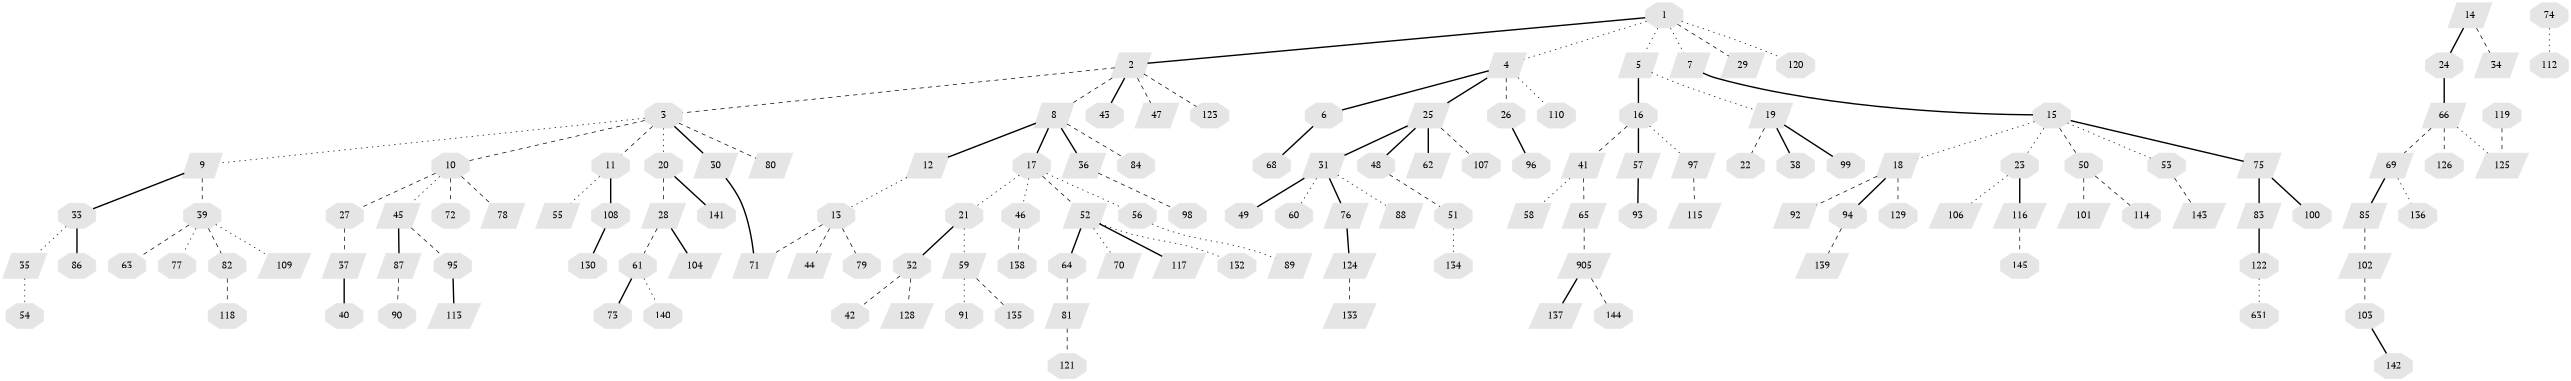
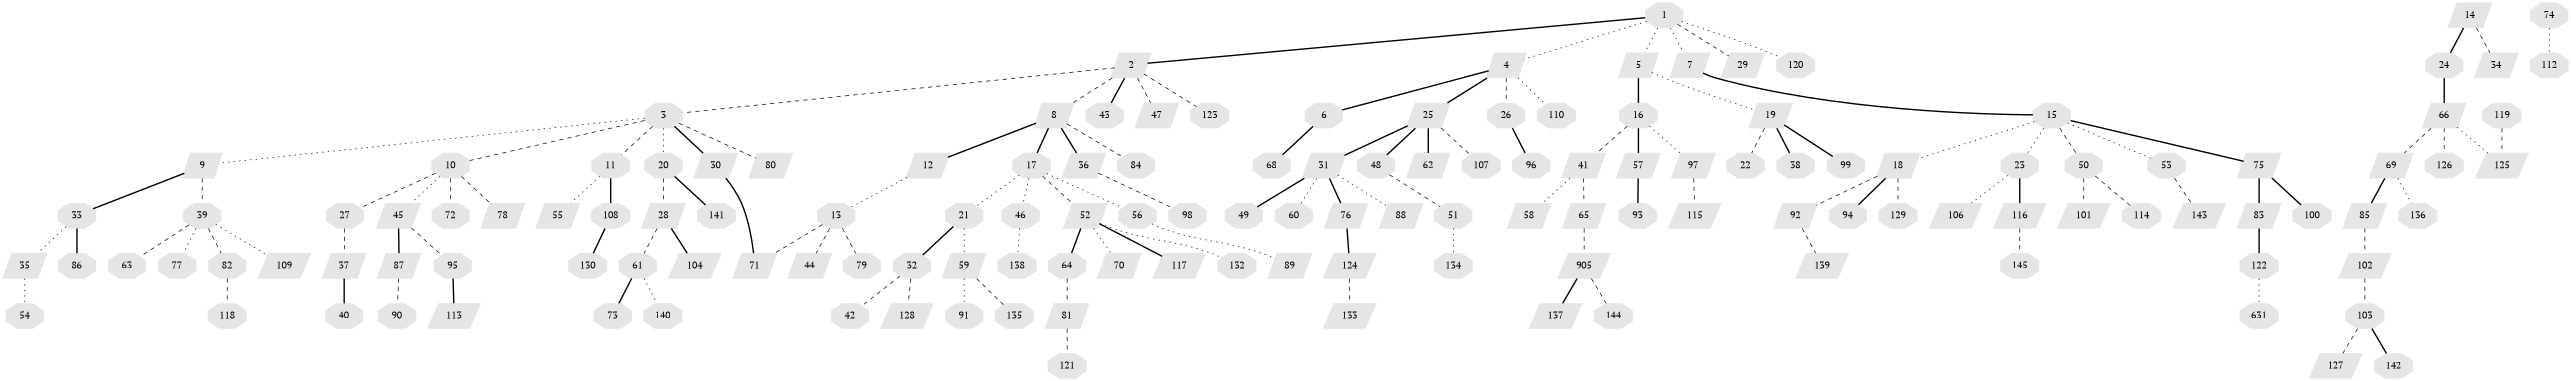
(1019, 241) -> (1019, 241)
(1835, 241) -> (1809, 241)
none -> (2336, 366)
